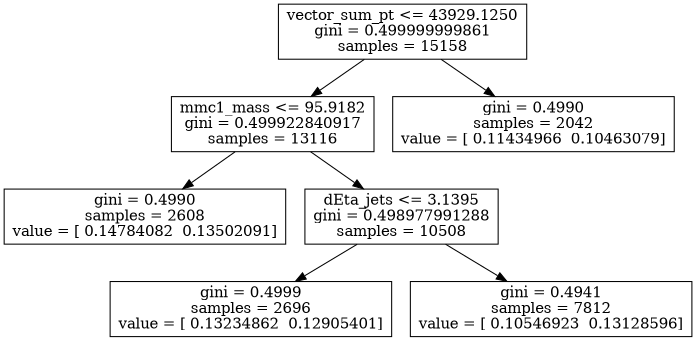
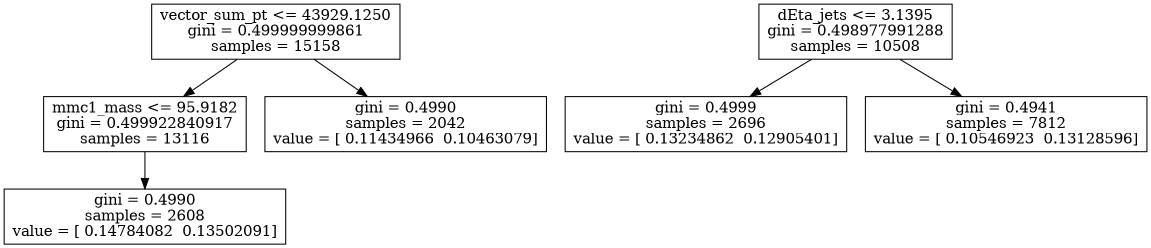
(333, 167) -> none
